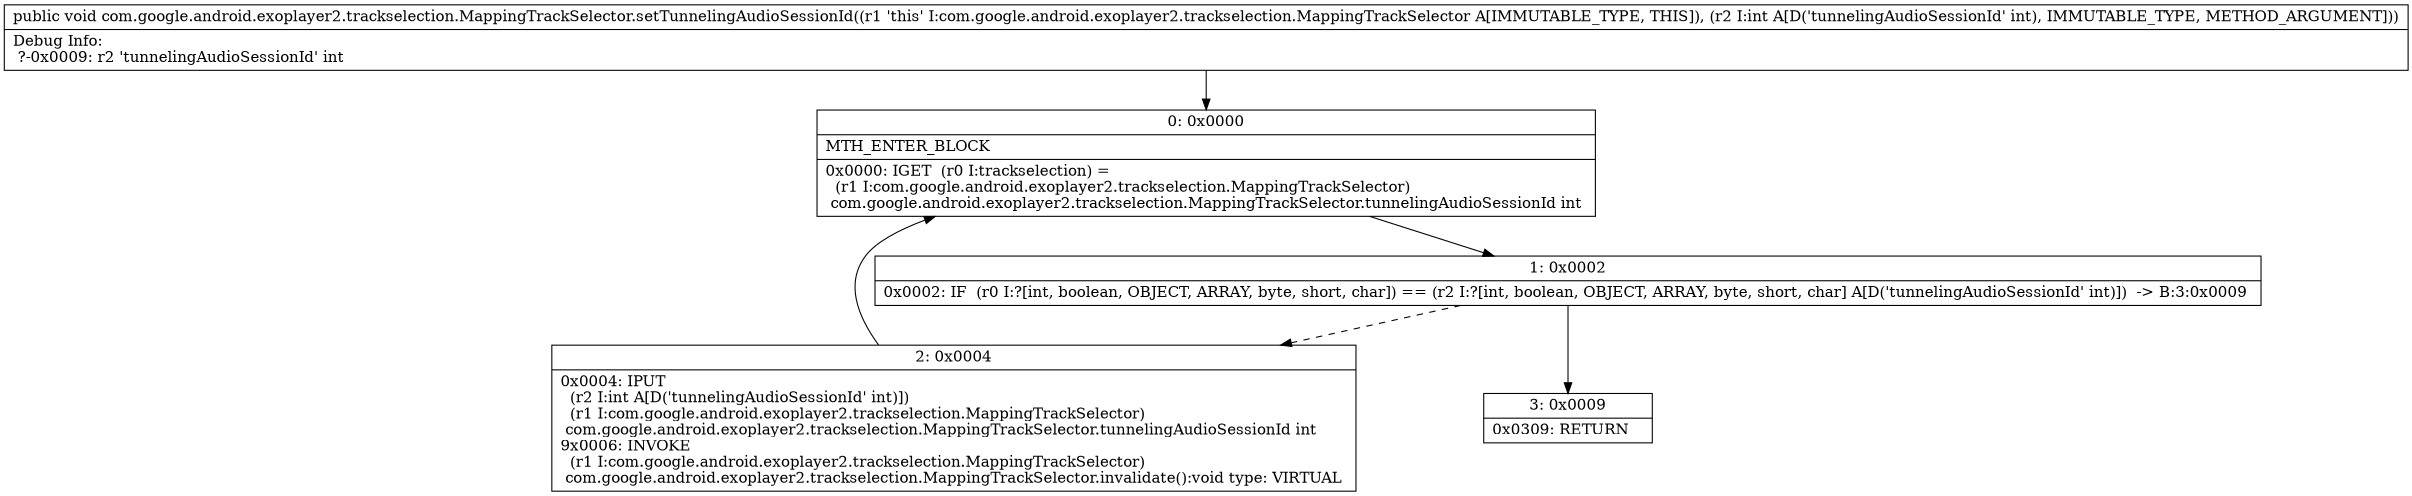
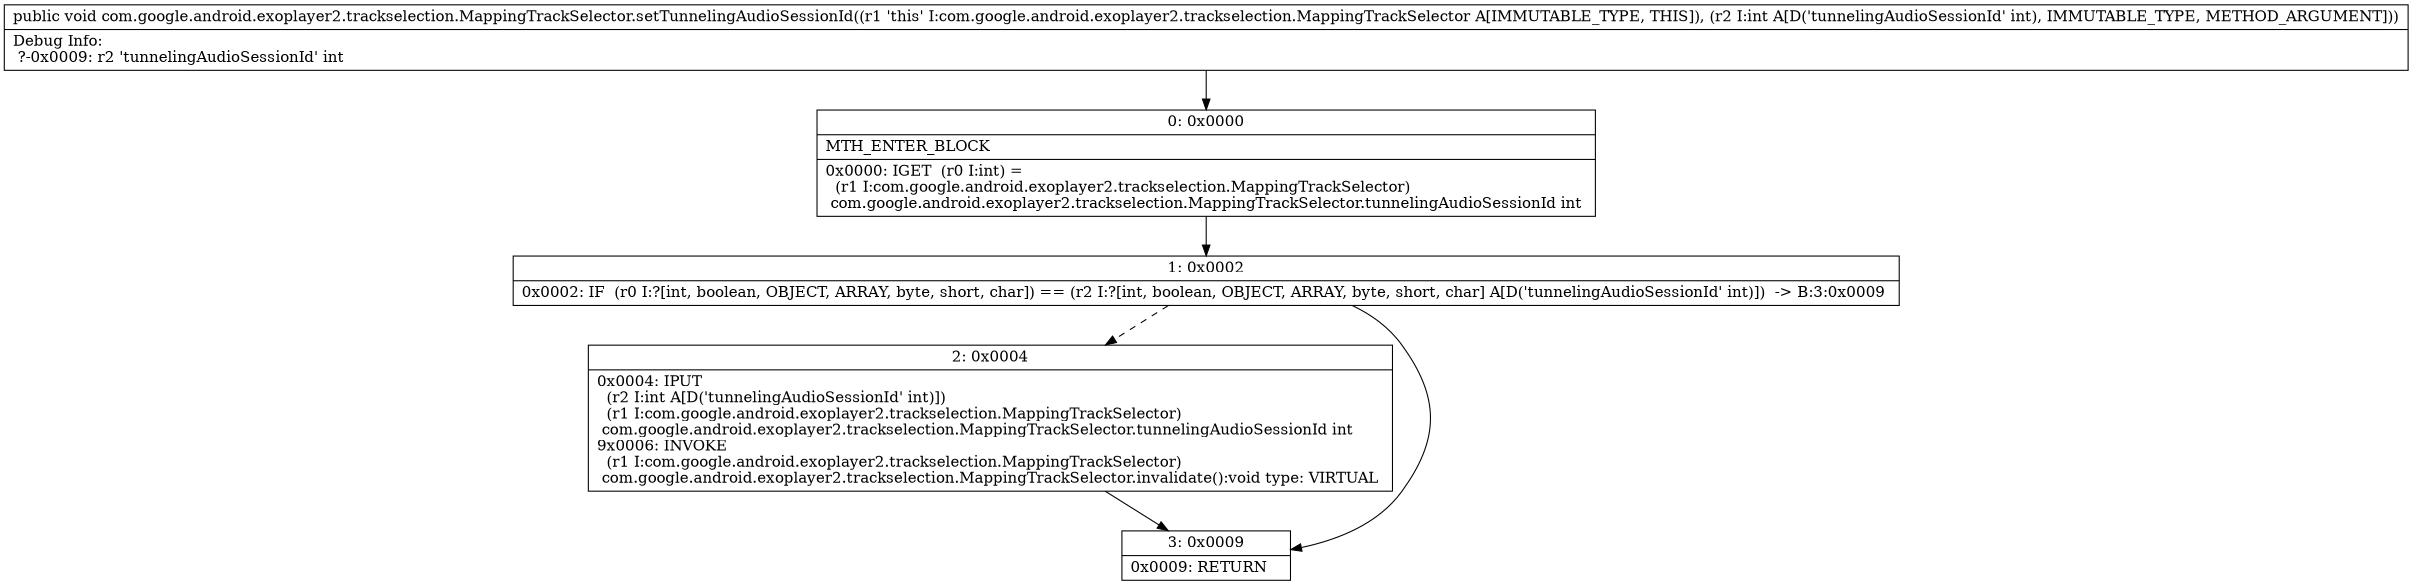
(971, 171) -> (927, 171)
(859, 268) -> (1132, 508)
(1568, 430) -> (1206, 567)
